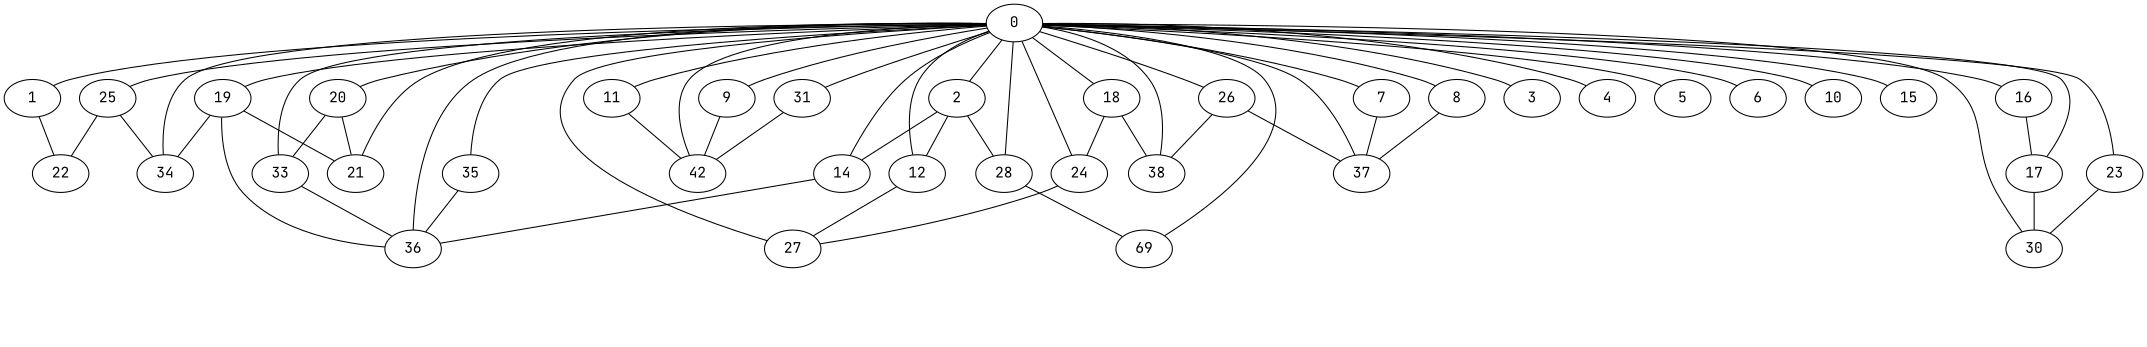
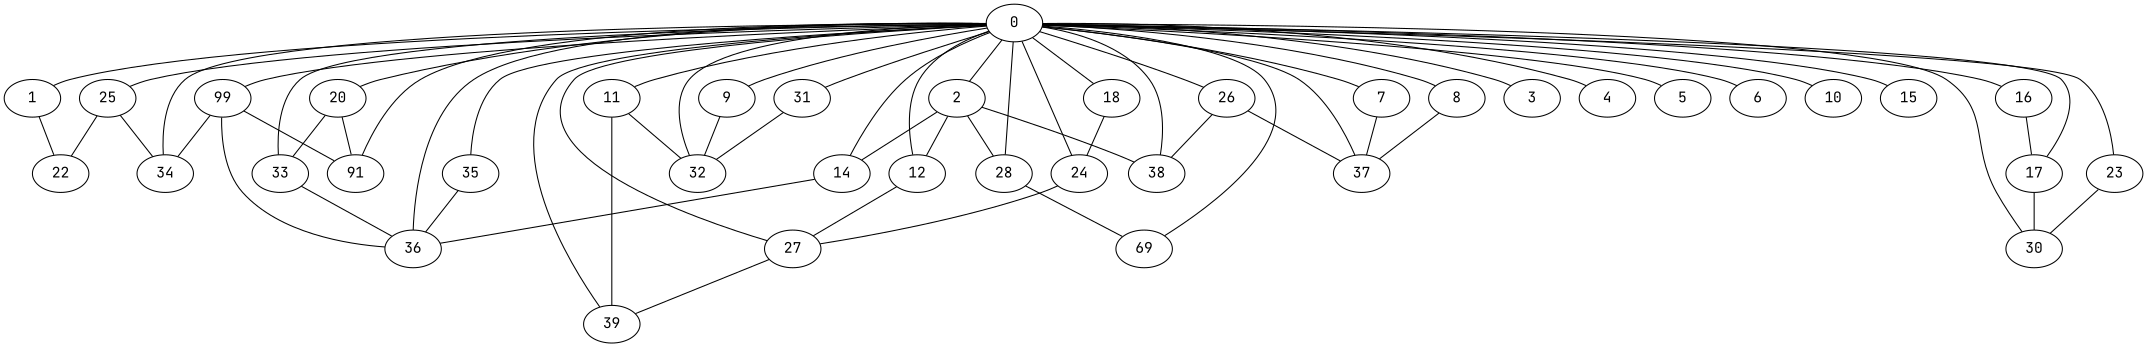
(223, 98) -> (223, 98)
(1134, 136) -> (1051, 130)
(356, 174) -> (356, 174)
(698, 174) -> (698, 174)
none -> (612, 324)
